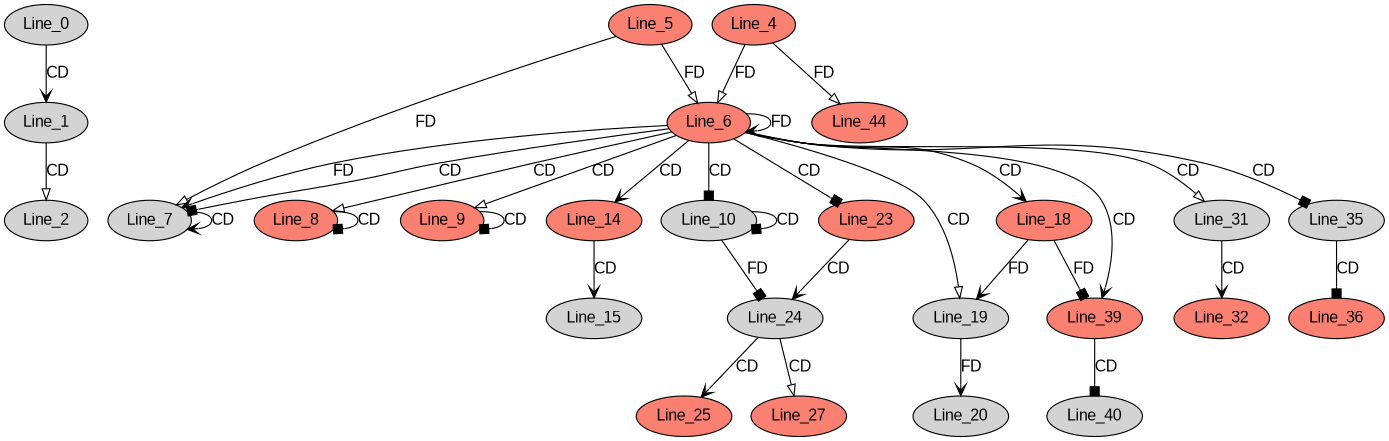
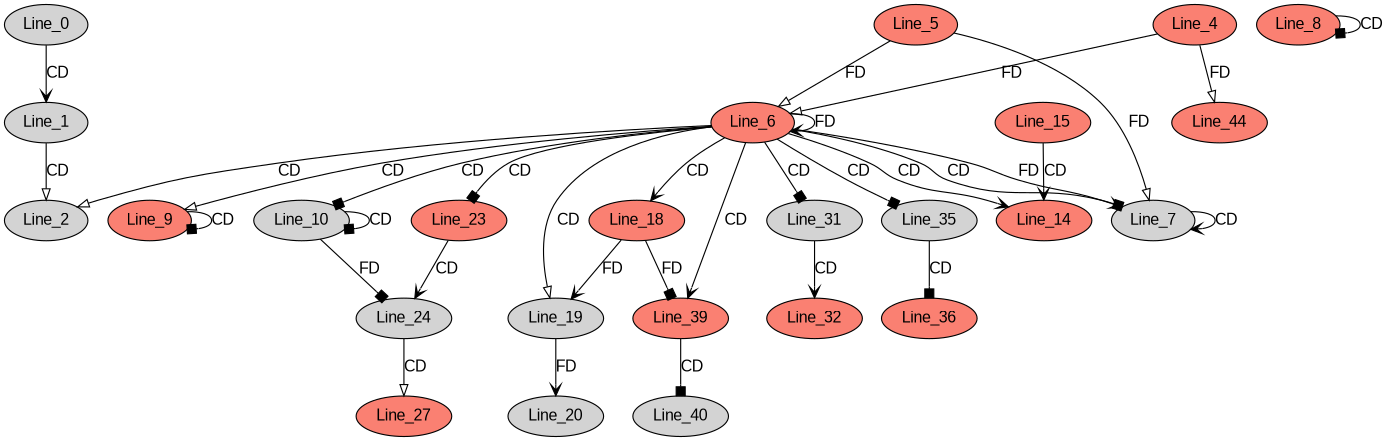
(975, 147) -> (780, 167)
(507, 169) -> (398, 149)
(594, 264) -> (1043, 166)
(594, 318) -> (1043, 123)
(684, 416) -> none
